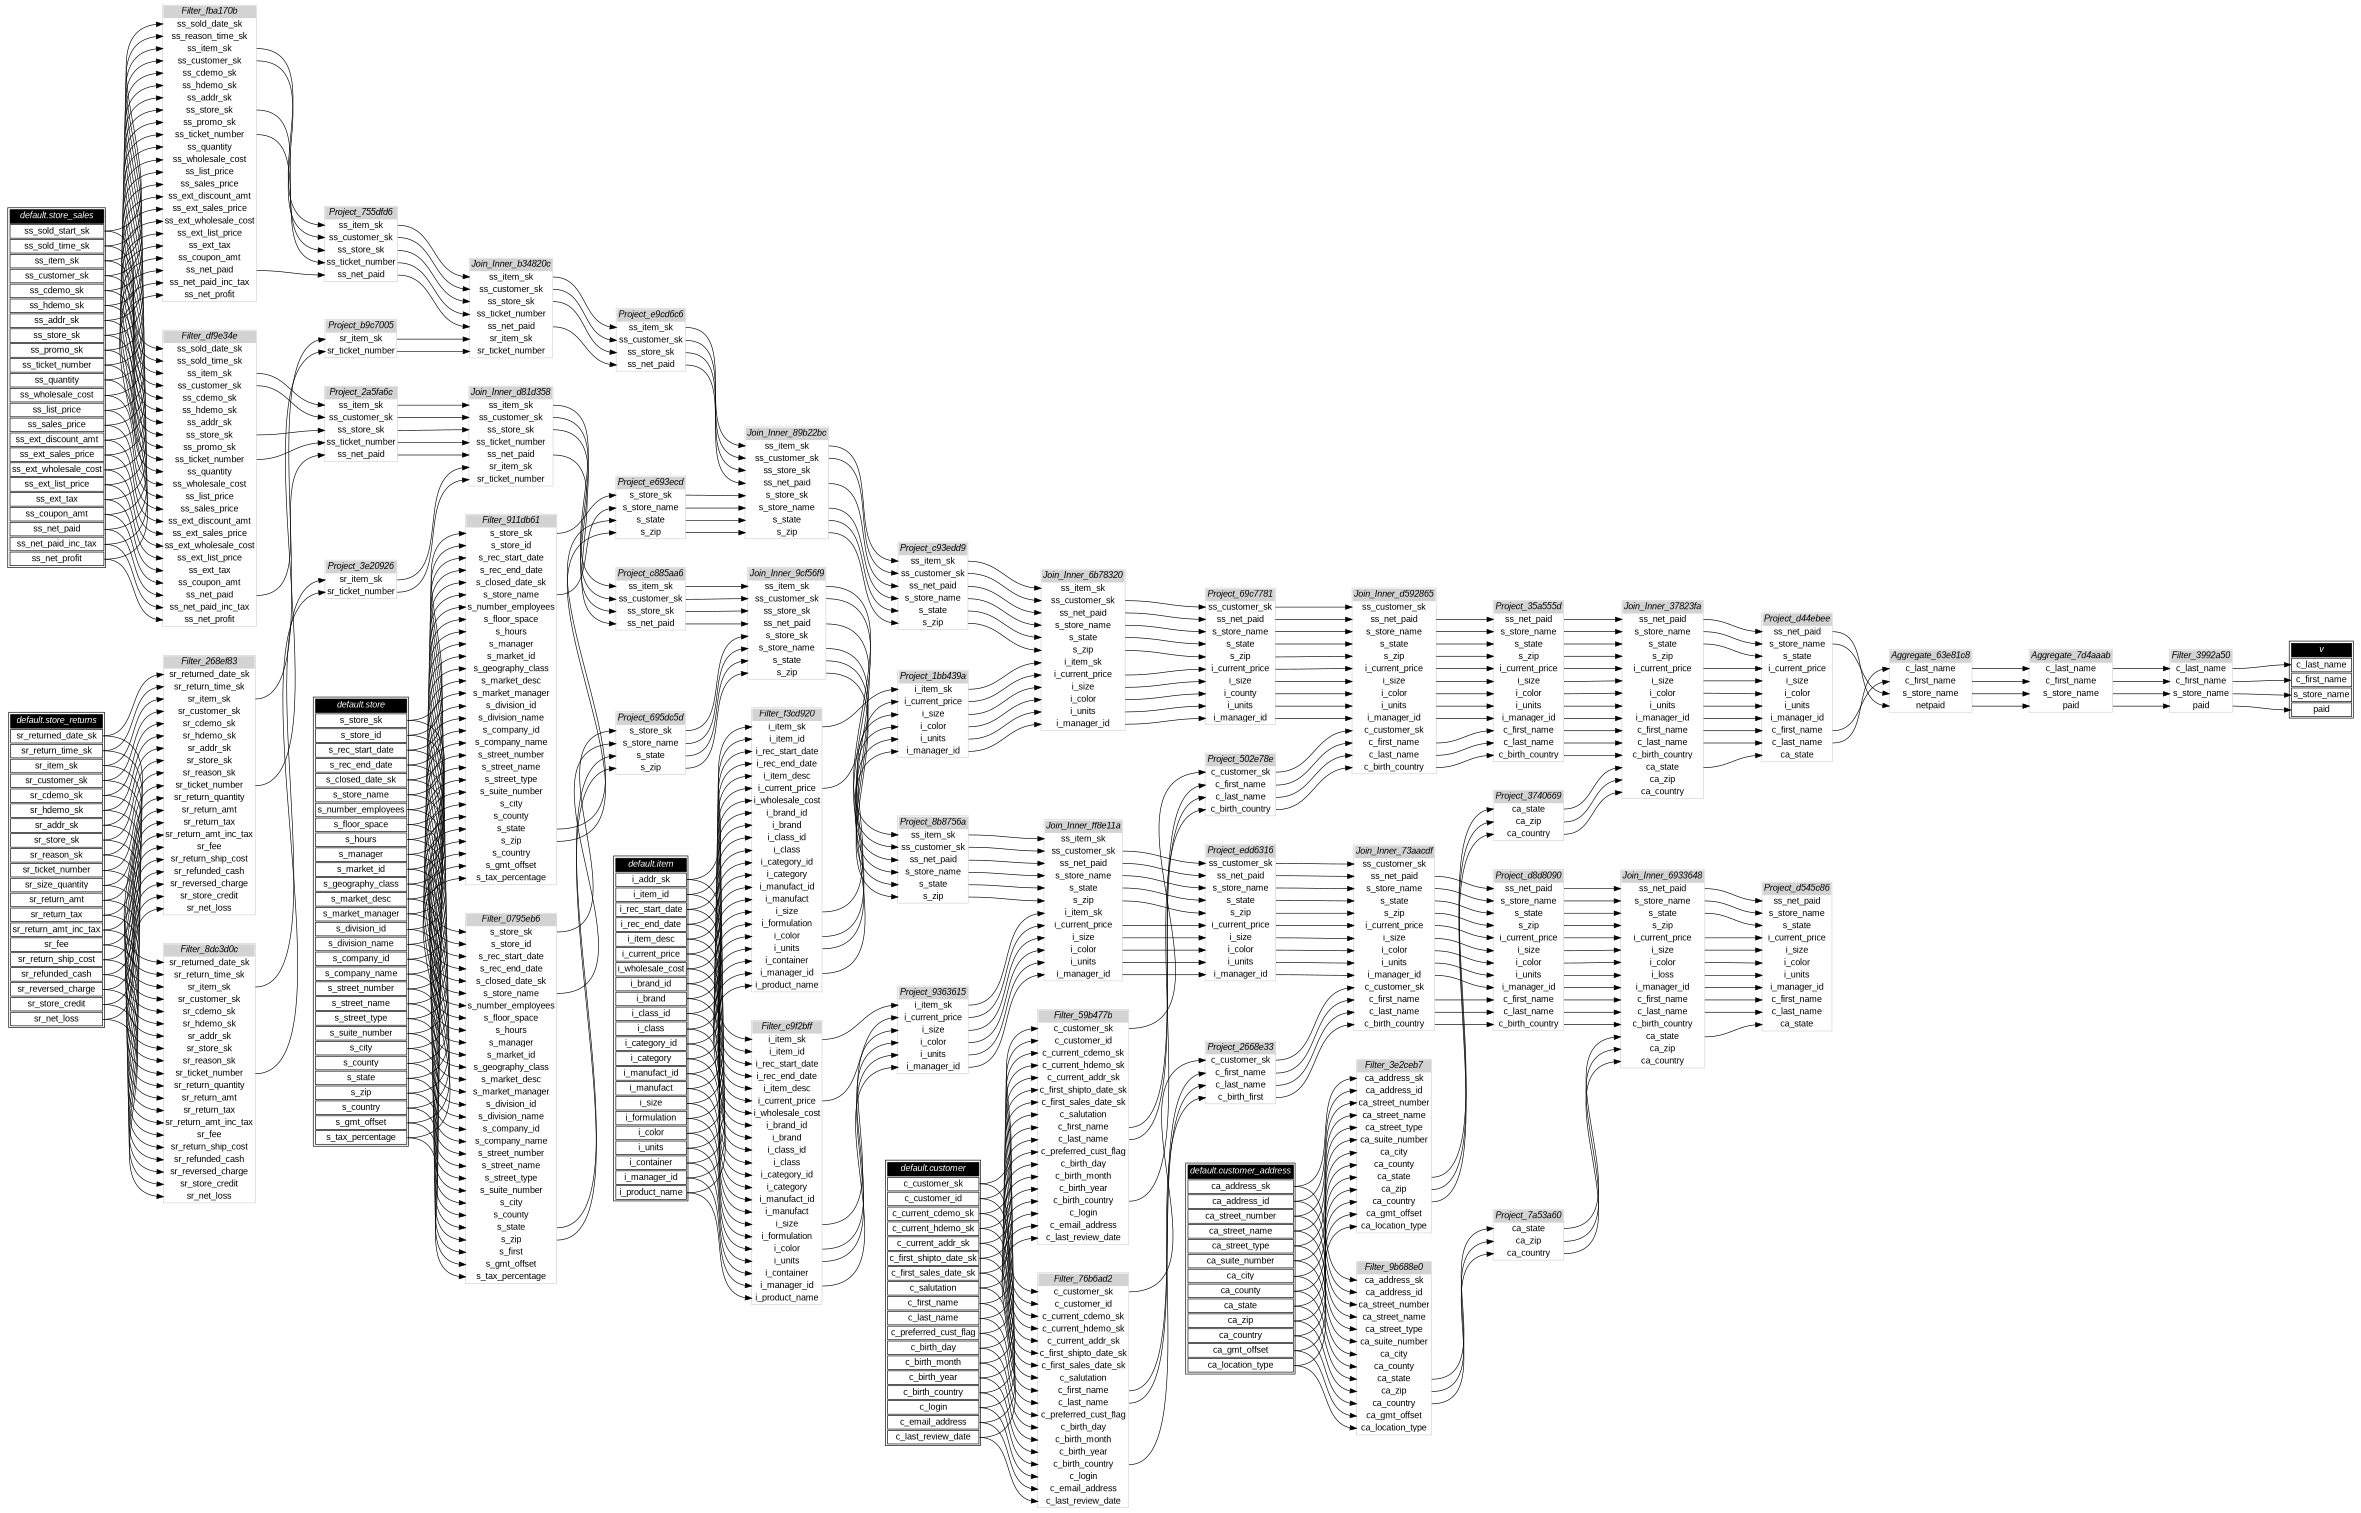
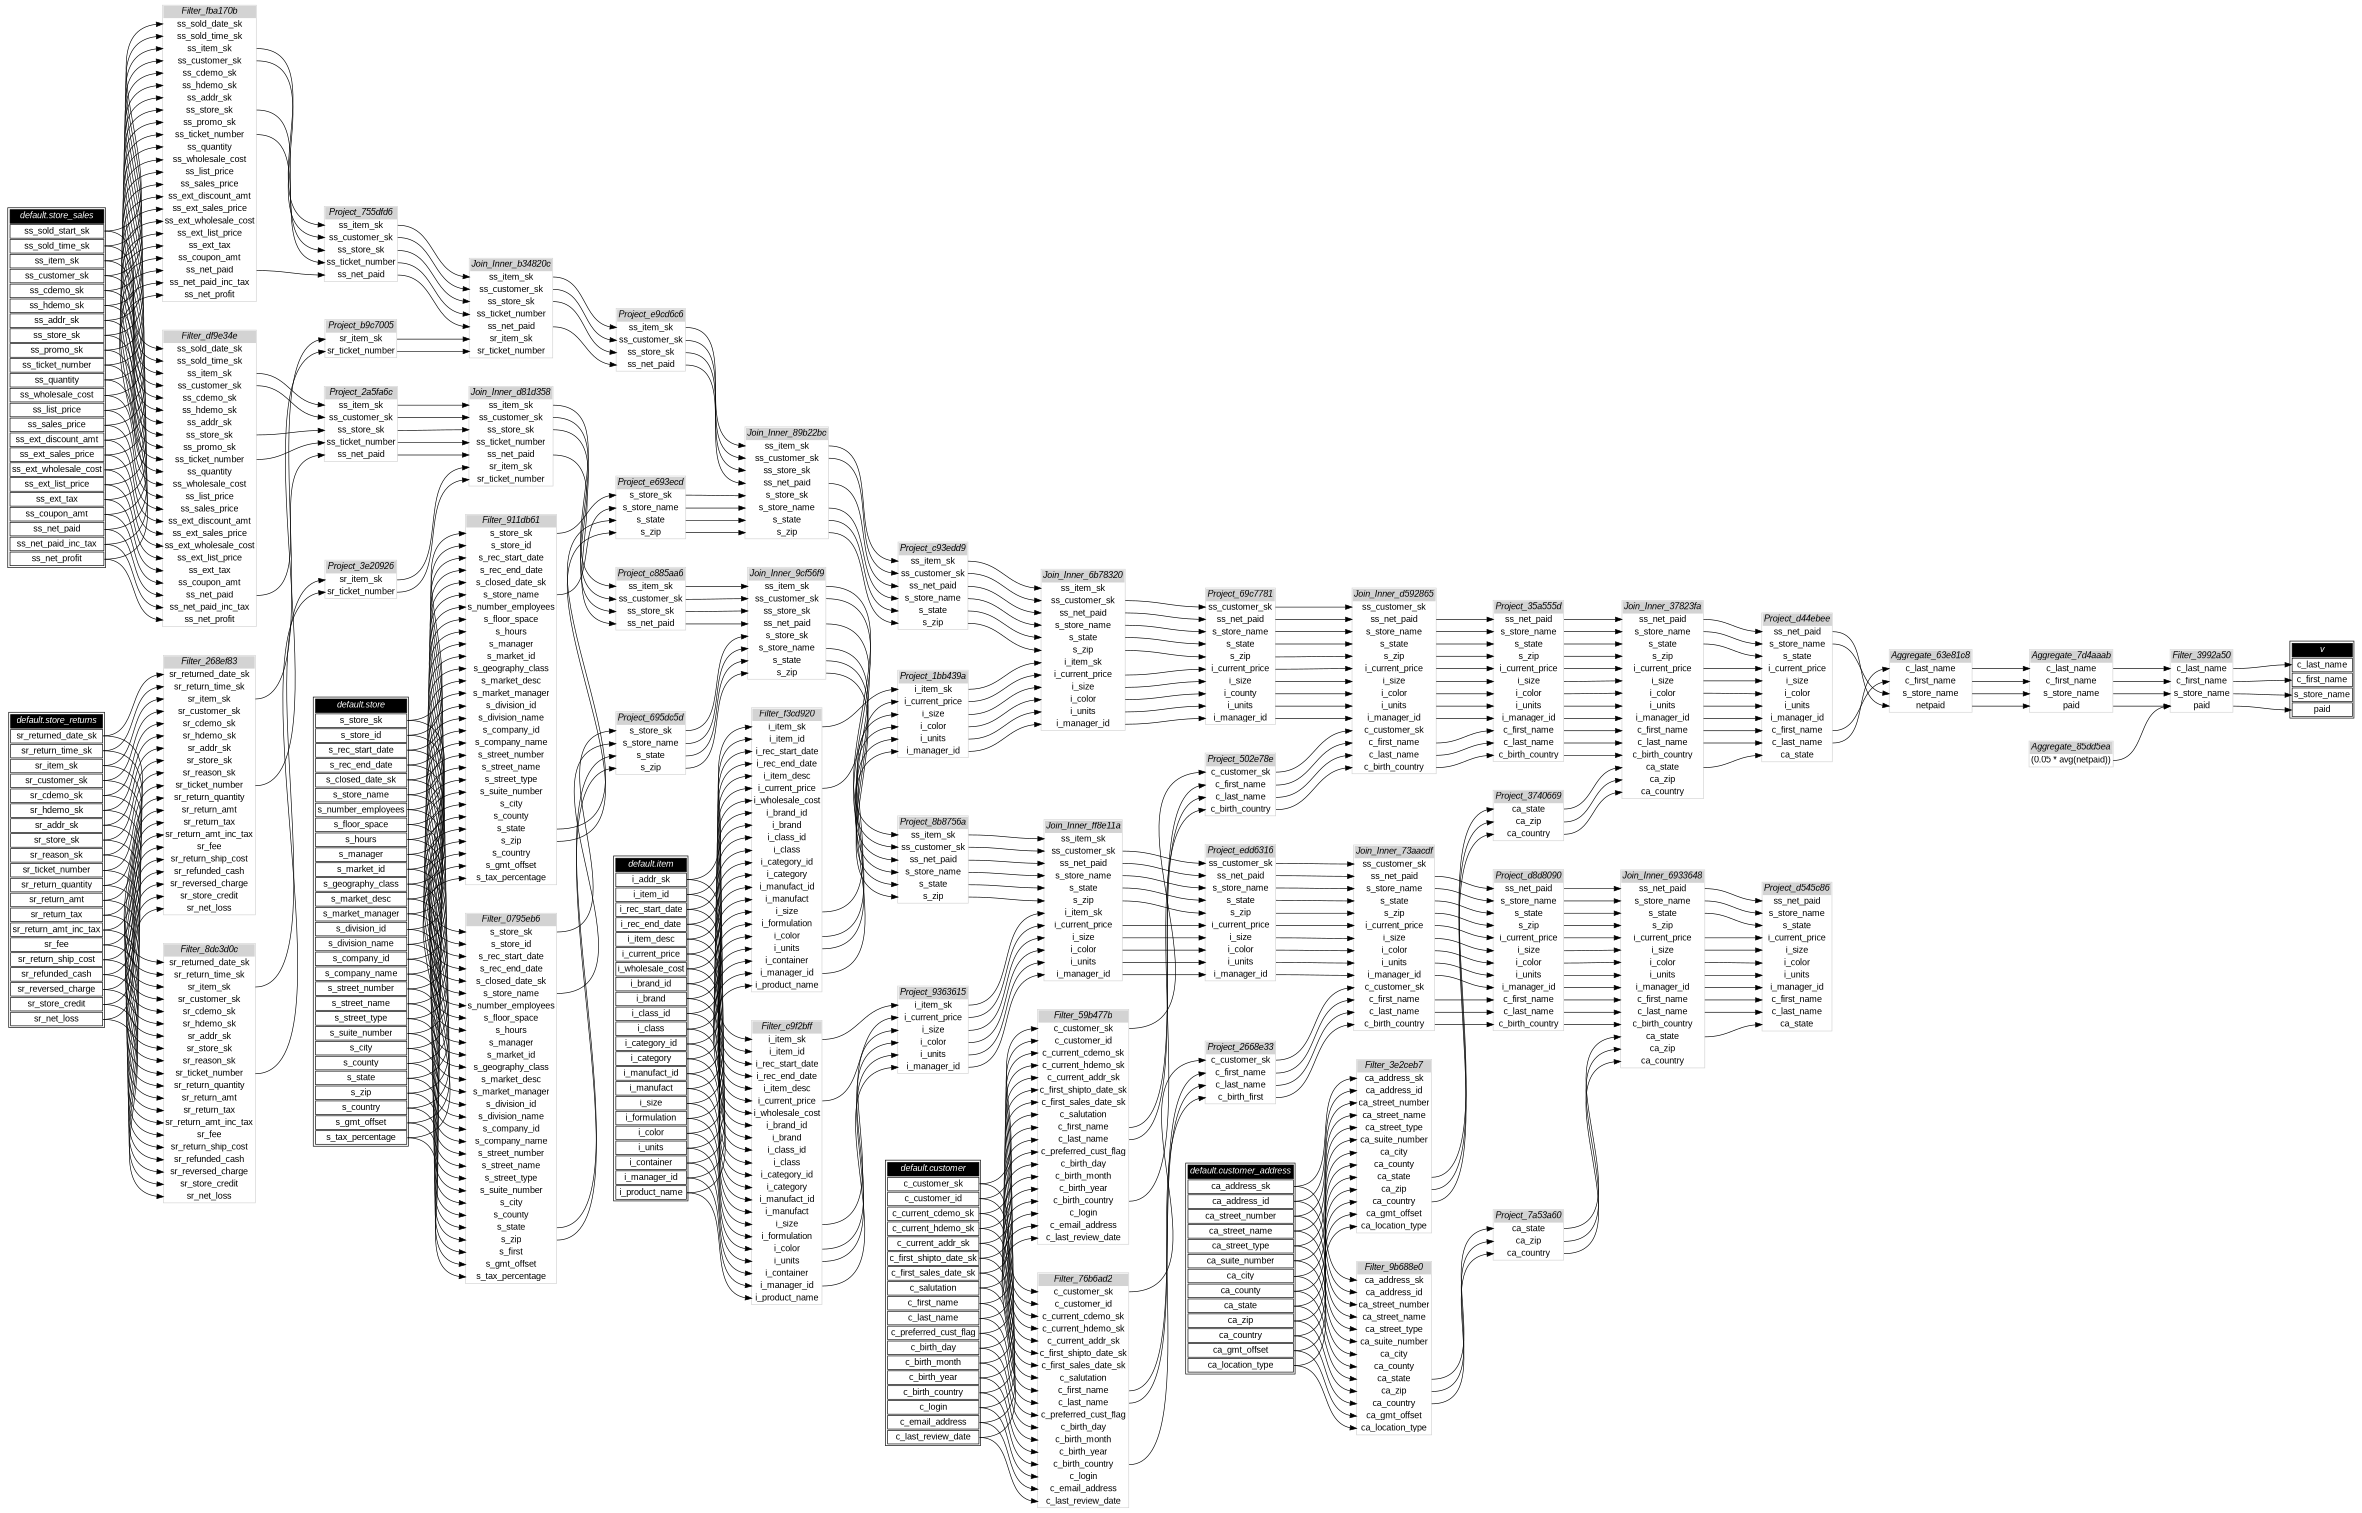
(210, 36) -> (210, 36)
none -> (2071, 754)
(57, 885) -> (57, 885)
(1663, 975) -> (1663, 975)
